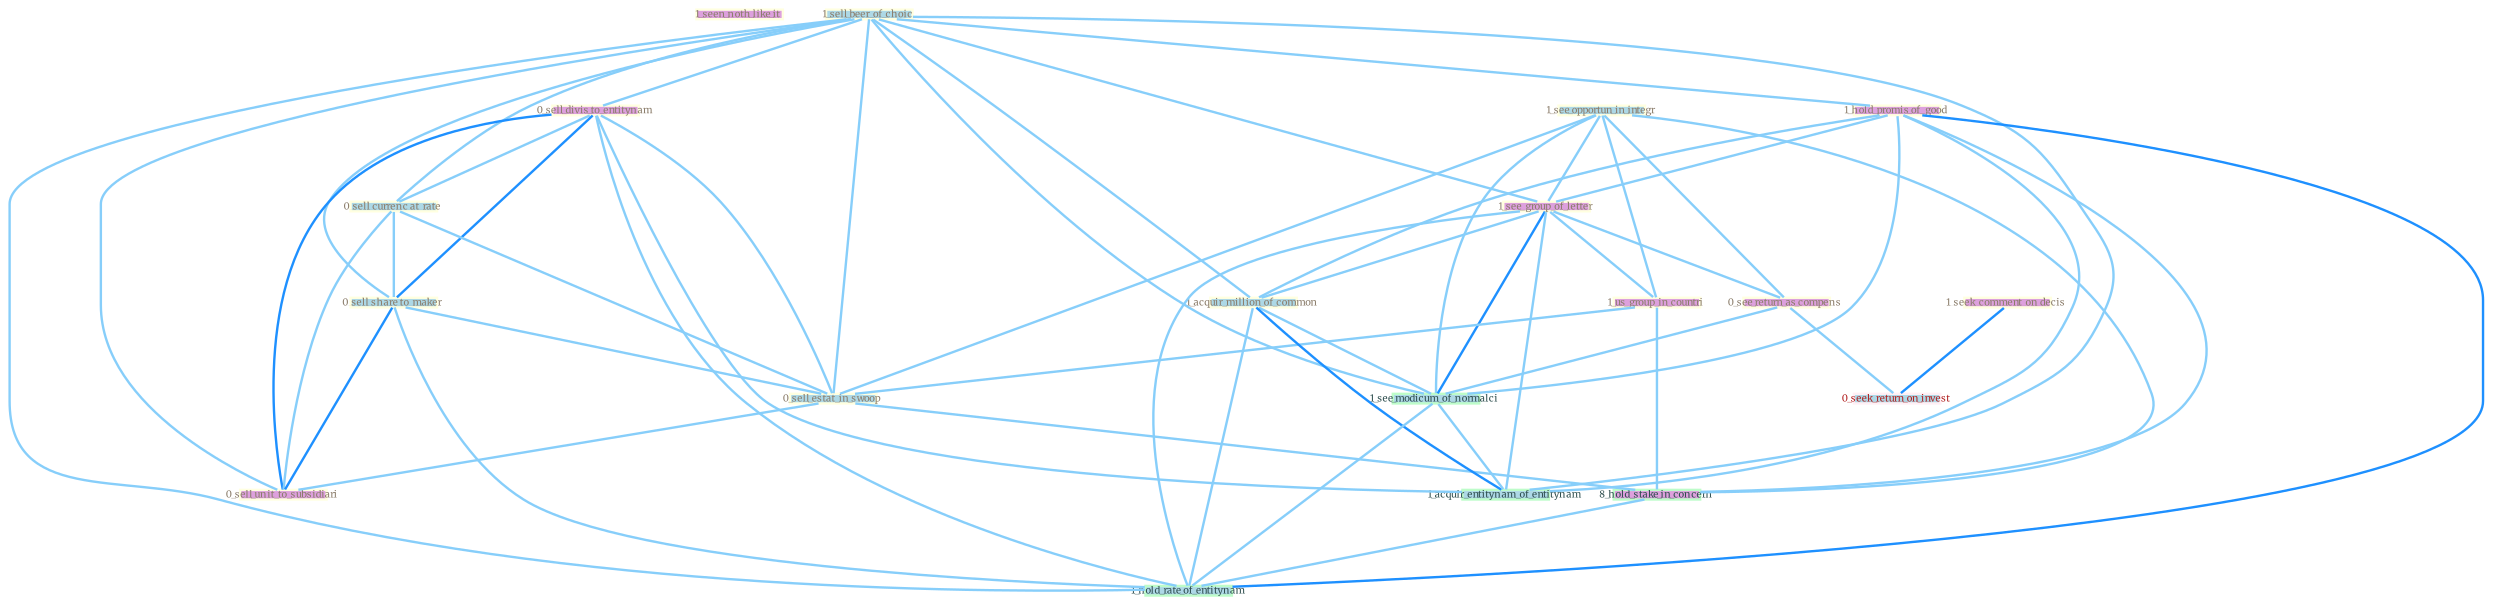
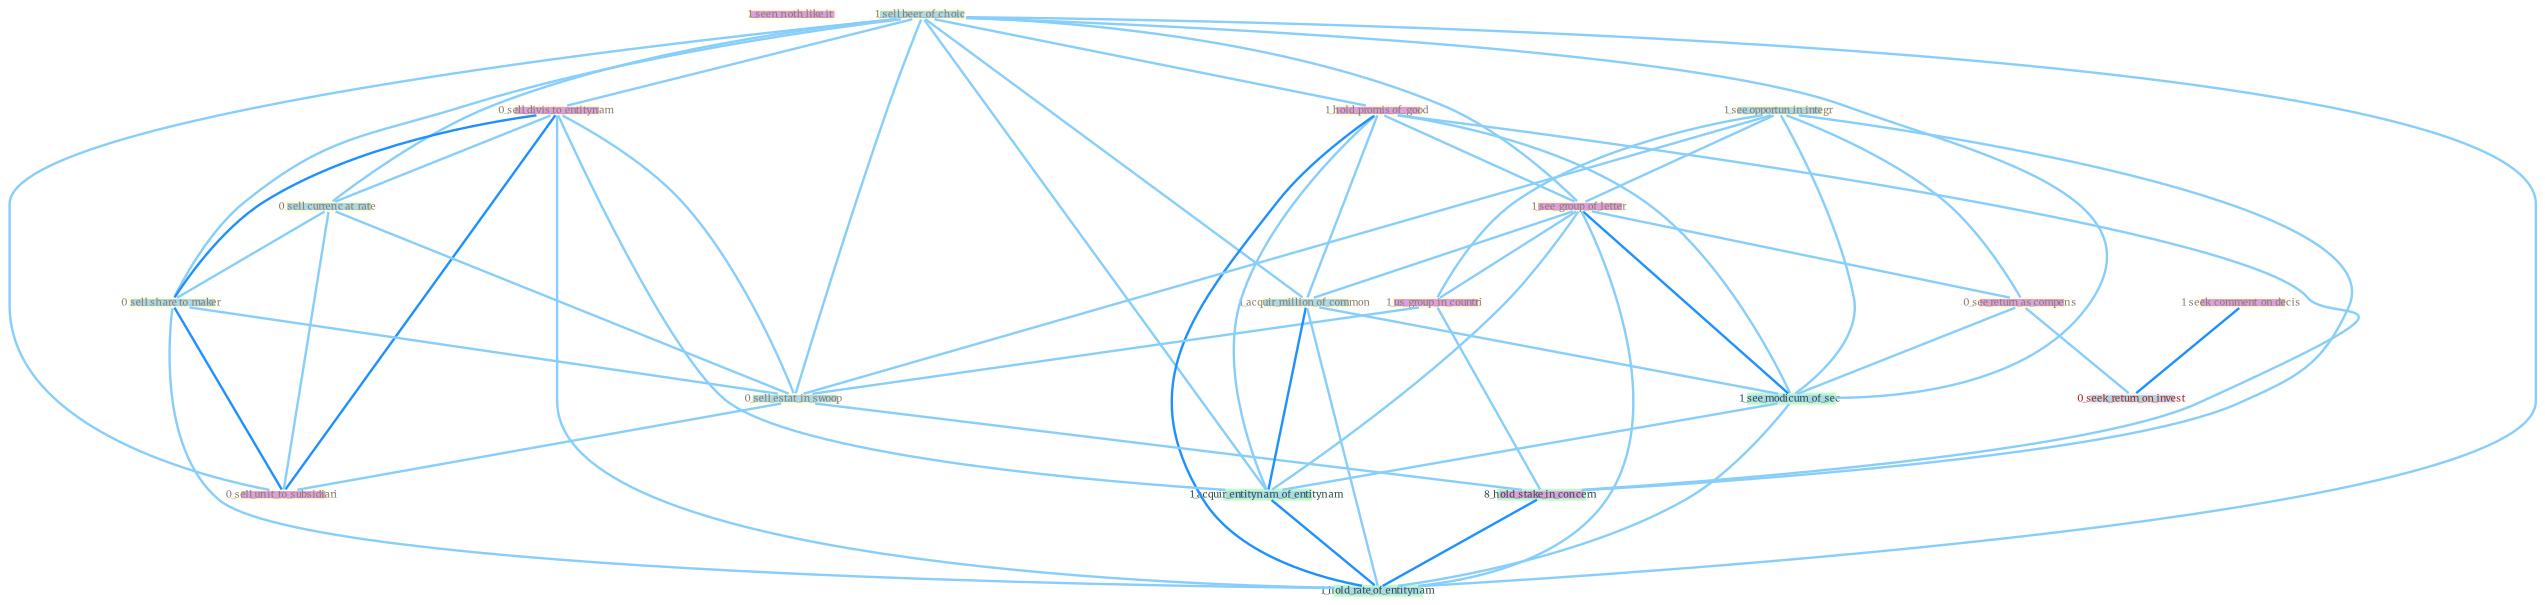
(1436, 399) -> (1791, 399)
none -> (1323, 543)
(1423, 543) -> (1460, 543)
